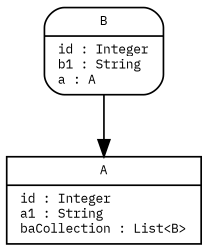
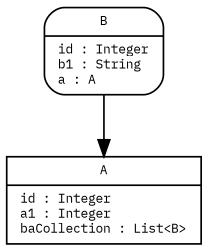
(62, 214) -> (66, 214)
